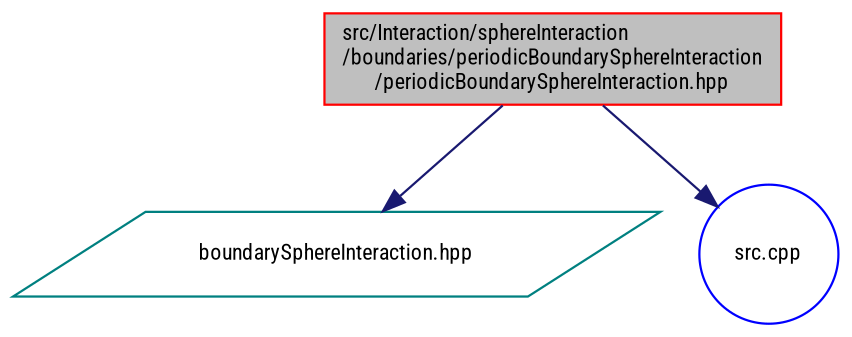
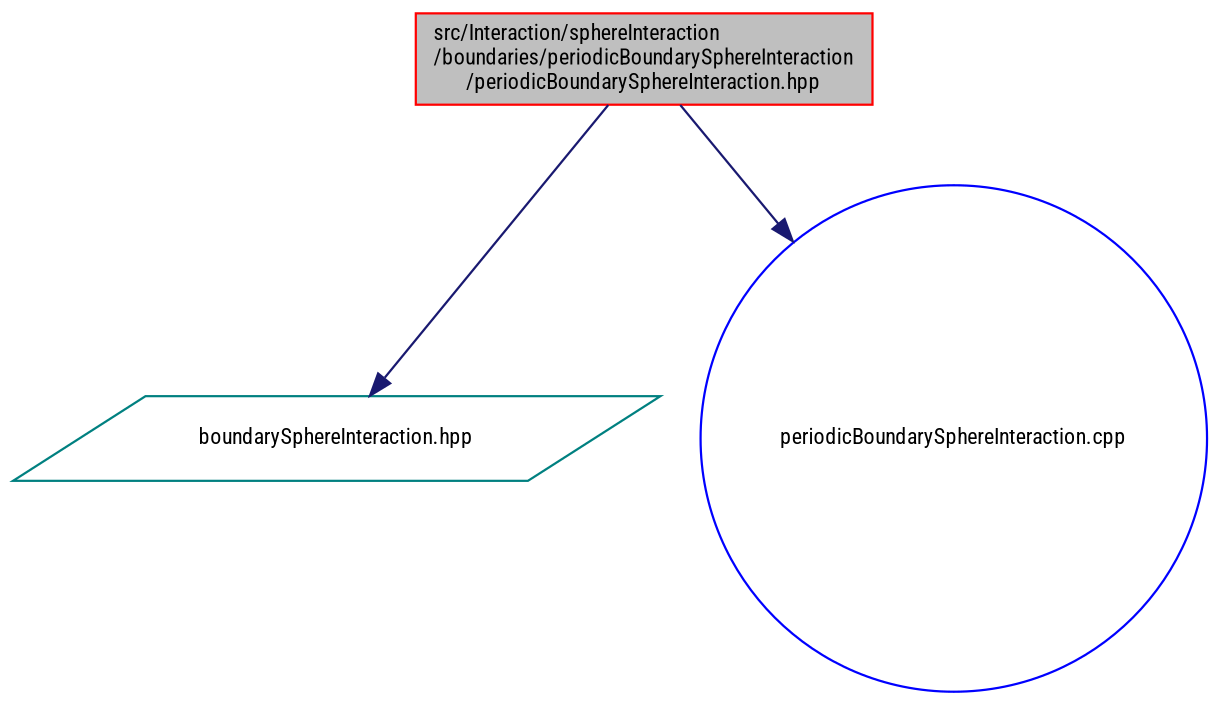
(769, 254) -> (954, 438)
